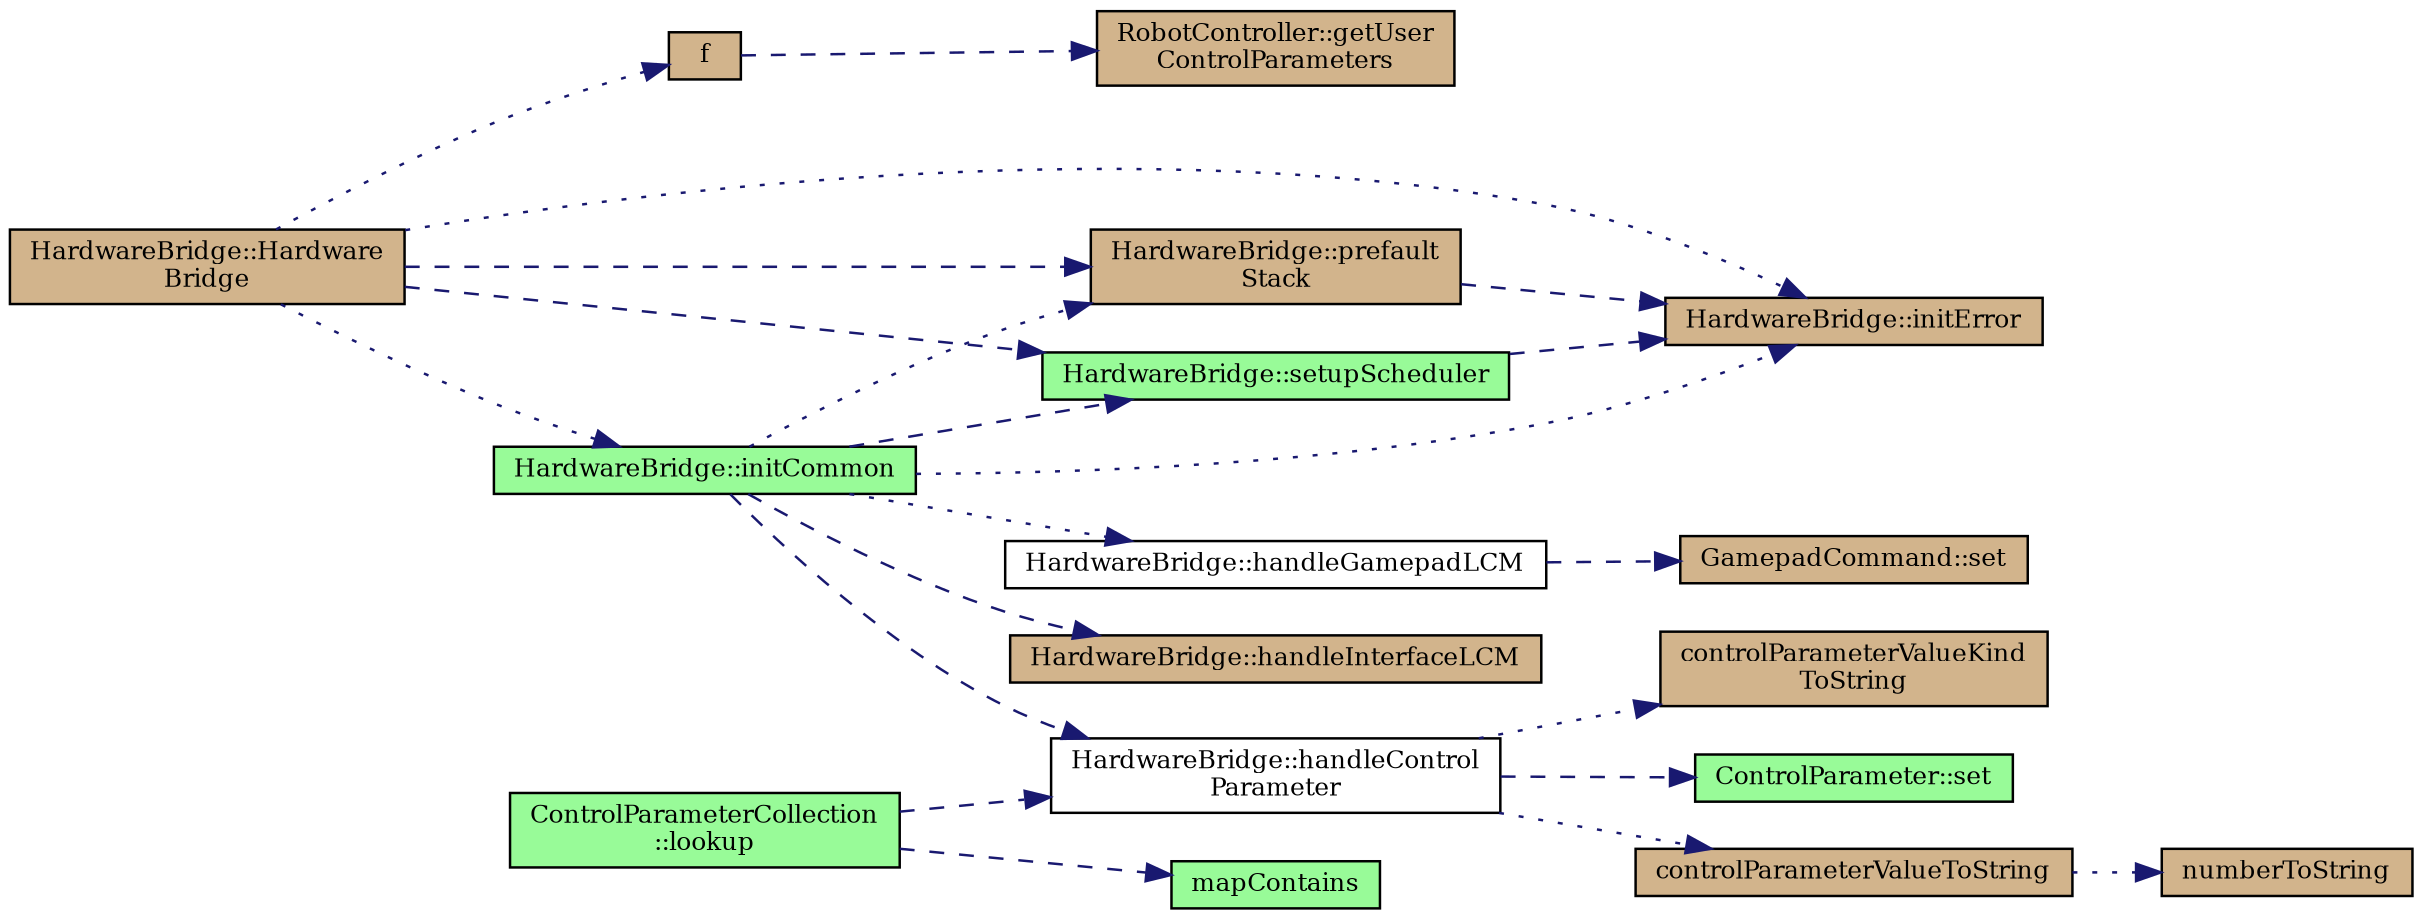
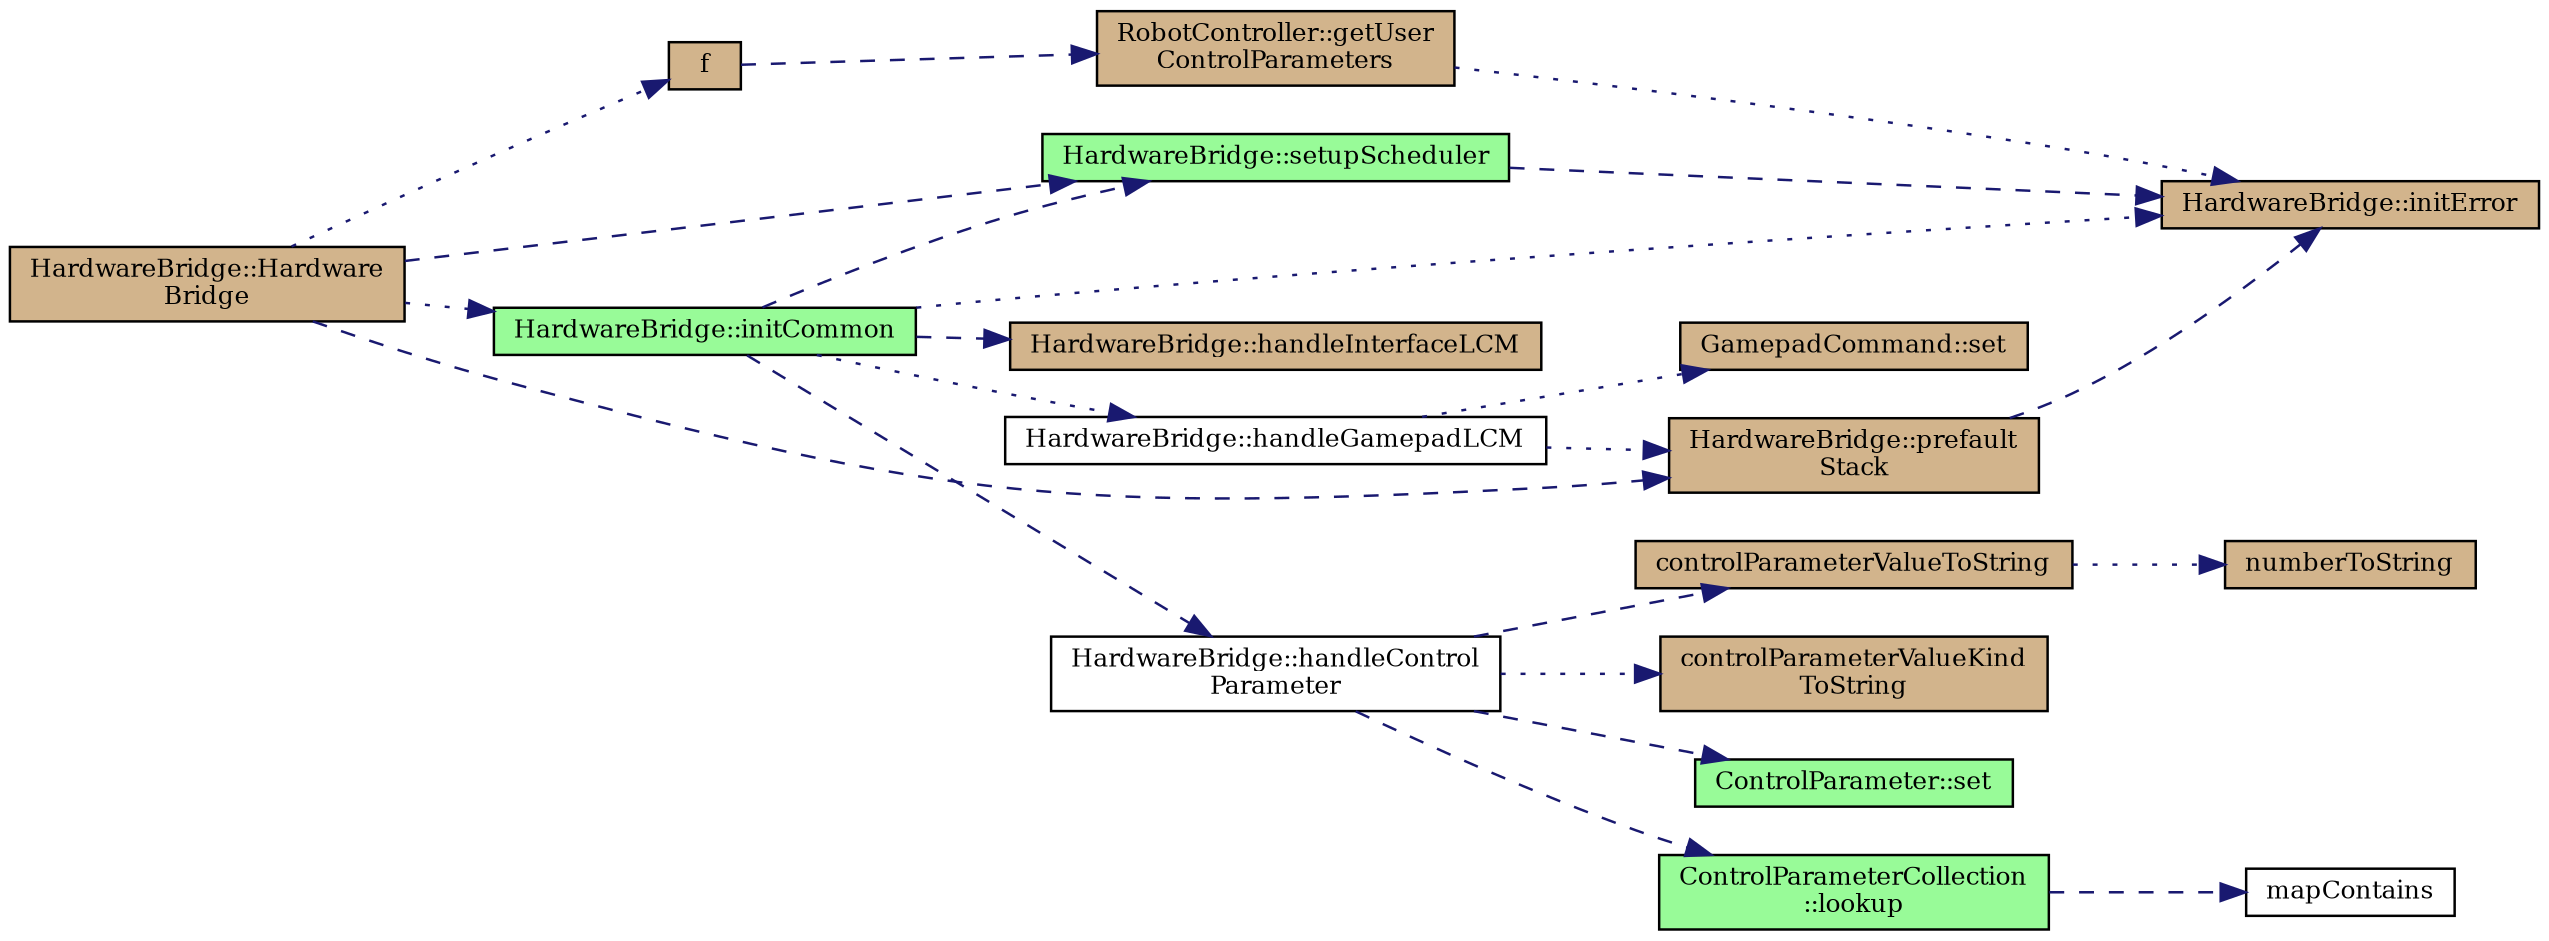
(1100, 169) -> (1835, 115)
(904, 370) -> (1595, 449)
(1601, 562) -> (1552, 395)
(962, 806) -> (1520, 785)
(1593, 829) -> (1588, 615)
(1276, 885) -> (2350, 892)
